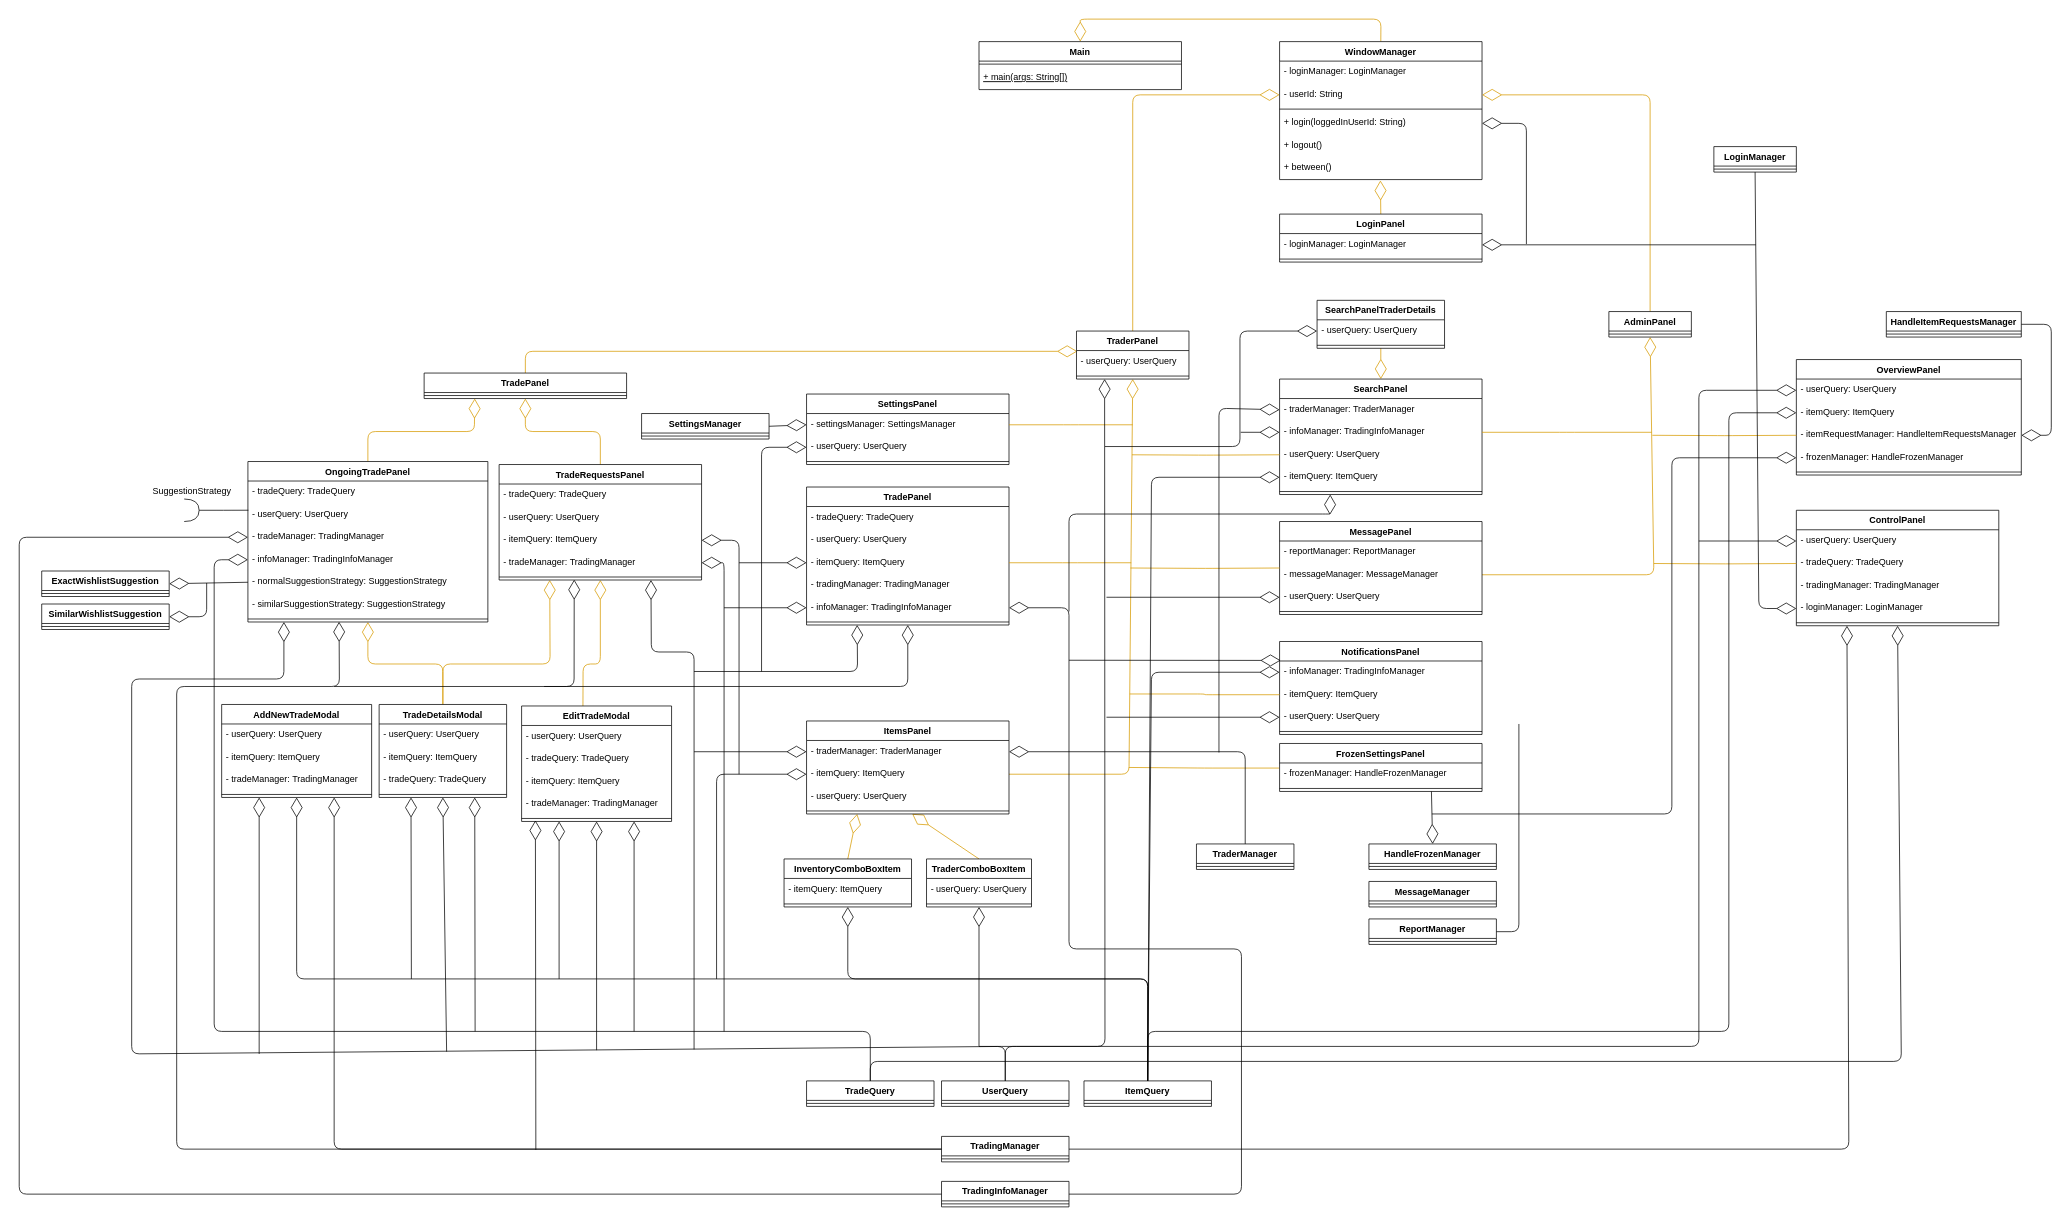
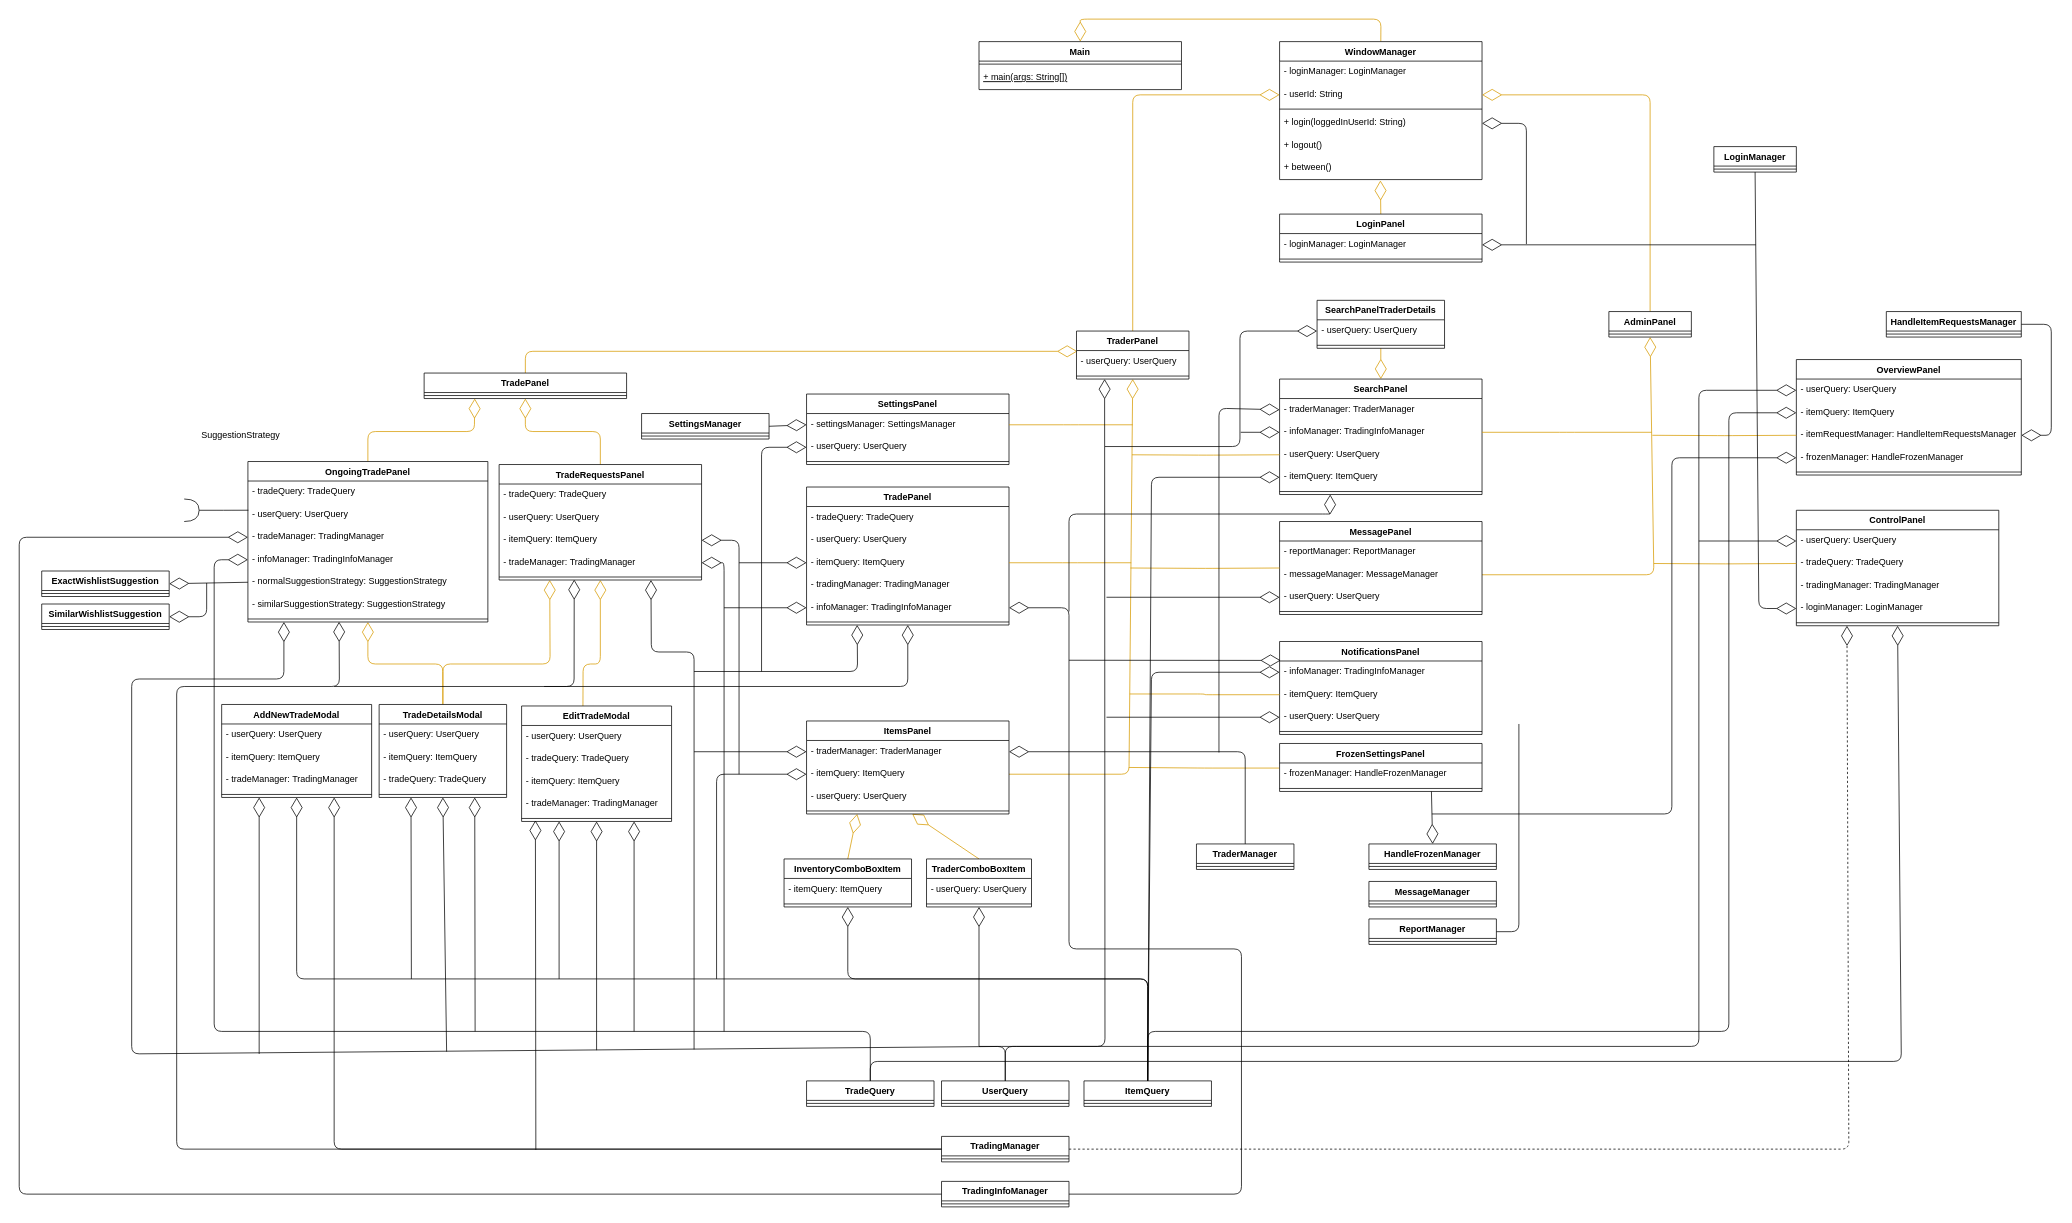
(192, 492) -> (240, 435)
(1708, 1149) -> (1708, 1149)
